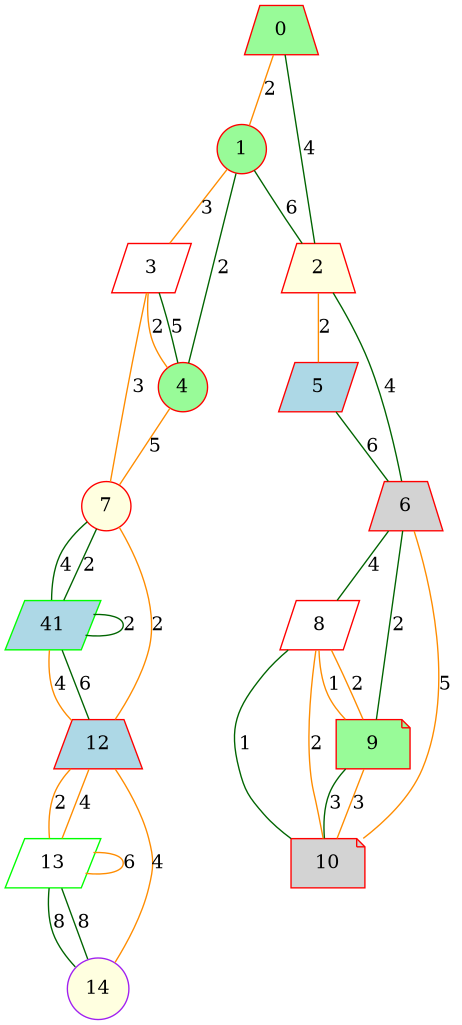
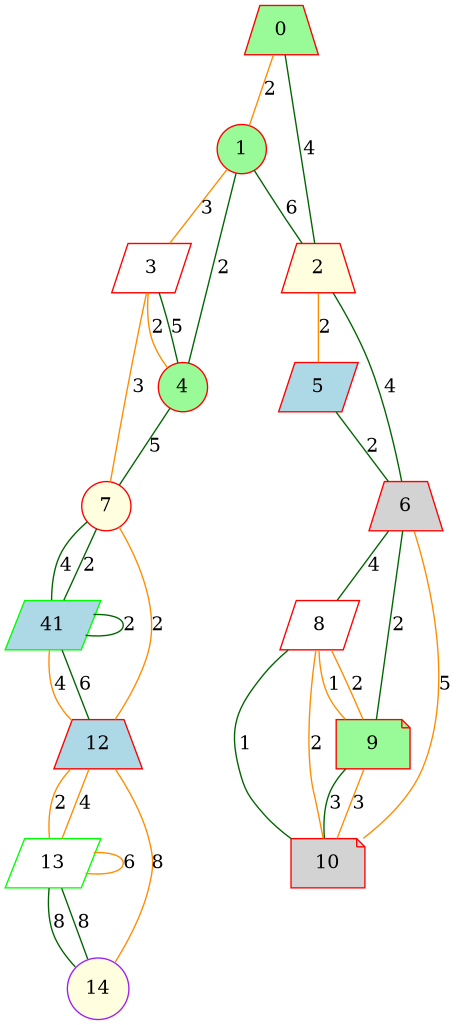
(145, 447) -> (145, 447)
(373, 447) -> (373, 447)
(158, 863) -> (158, 863)
